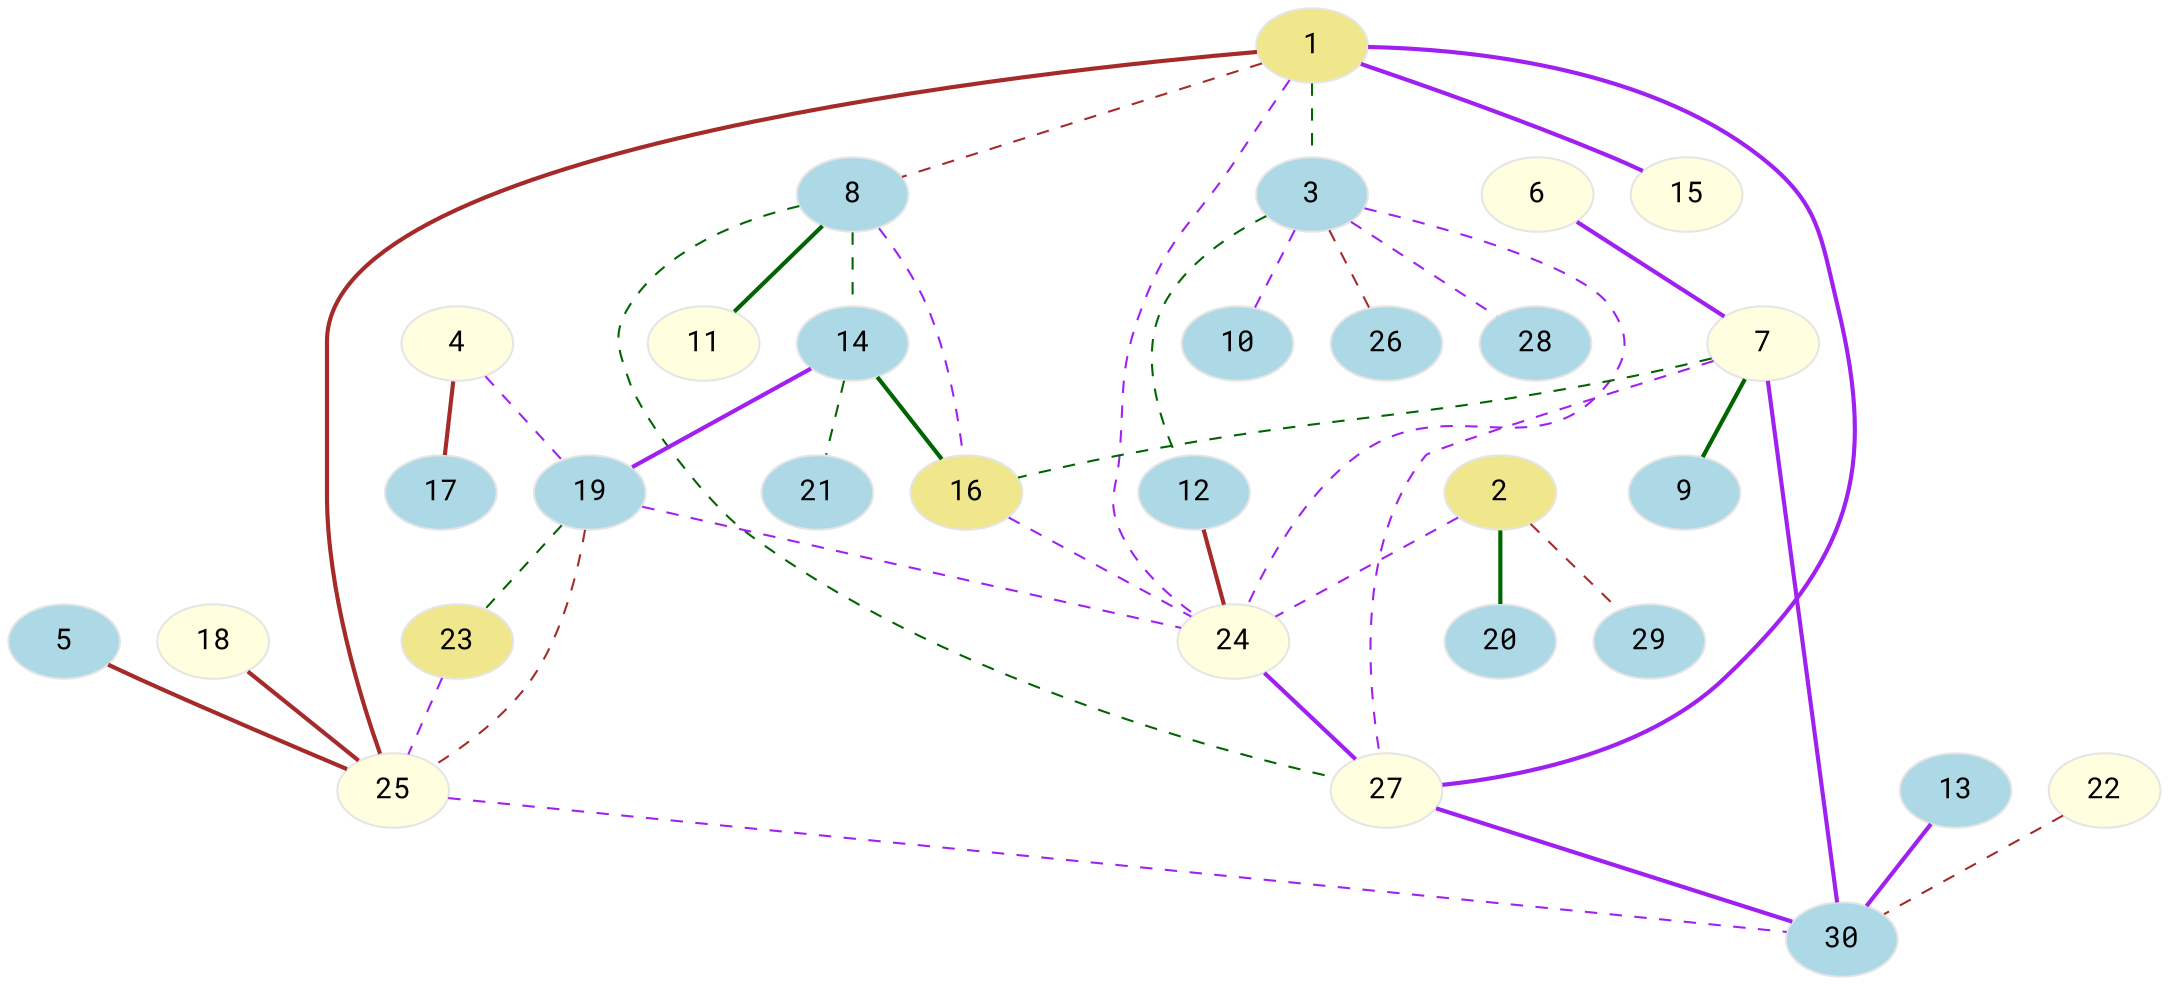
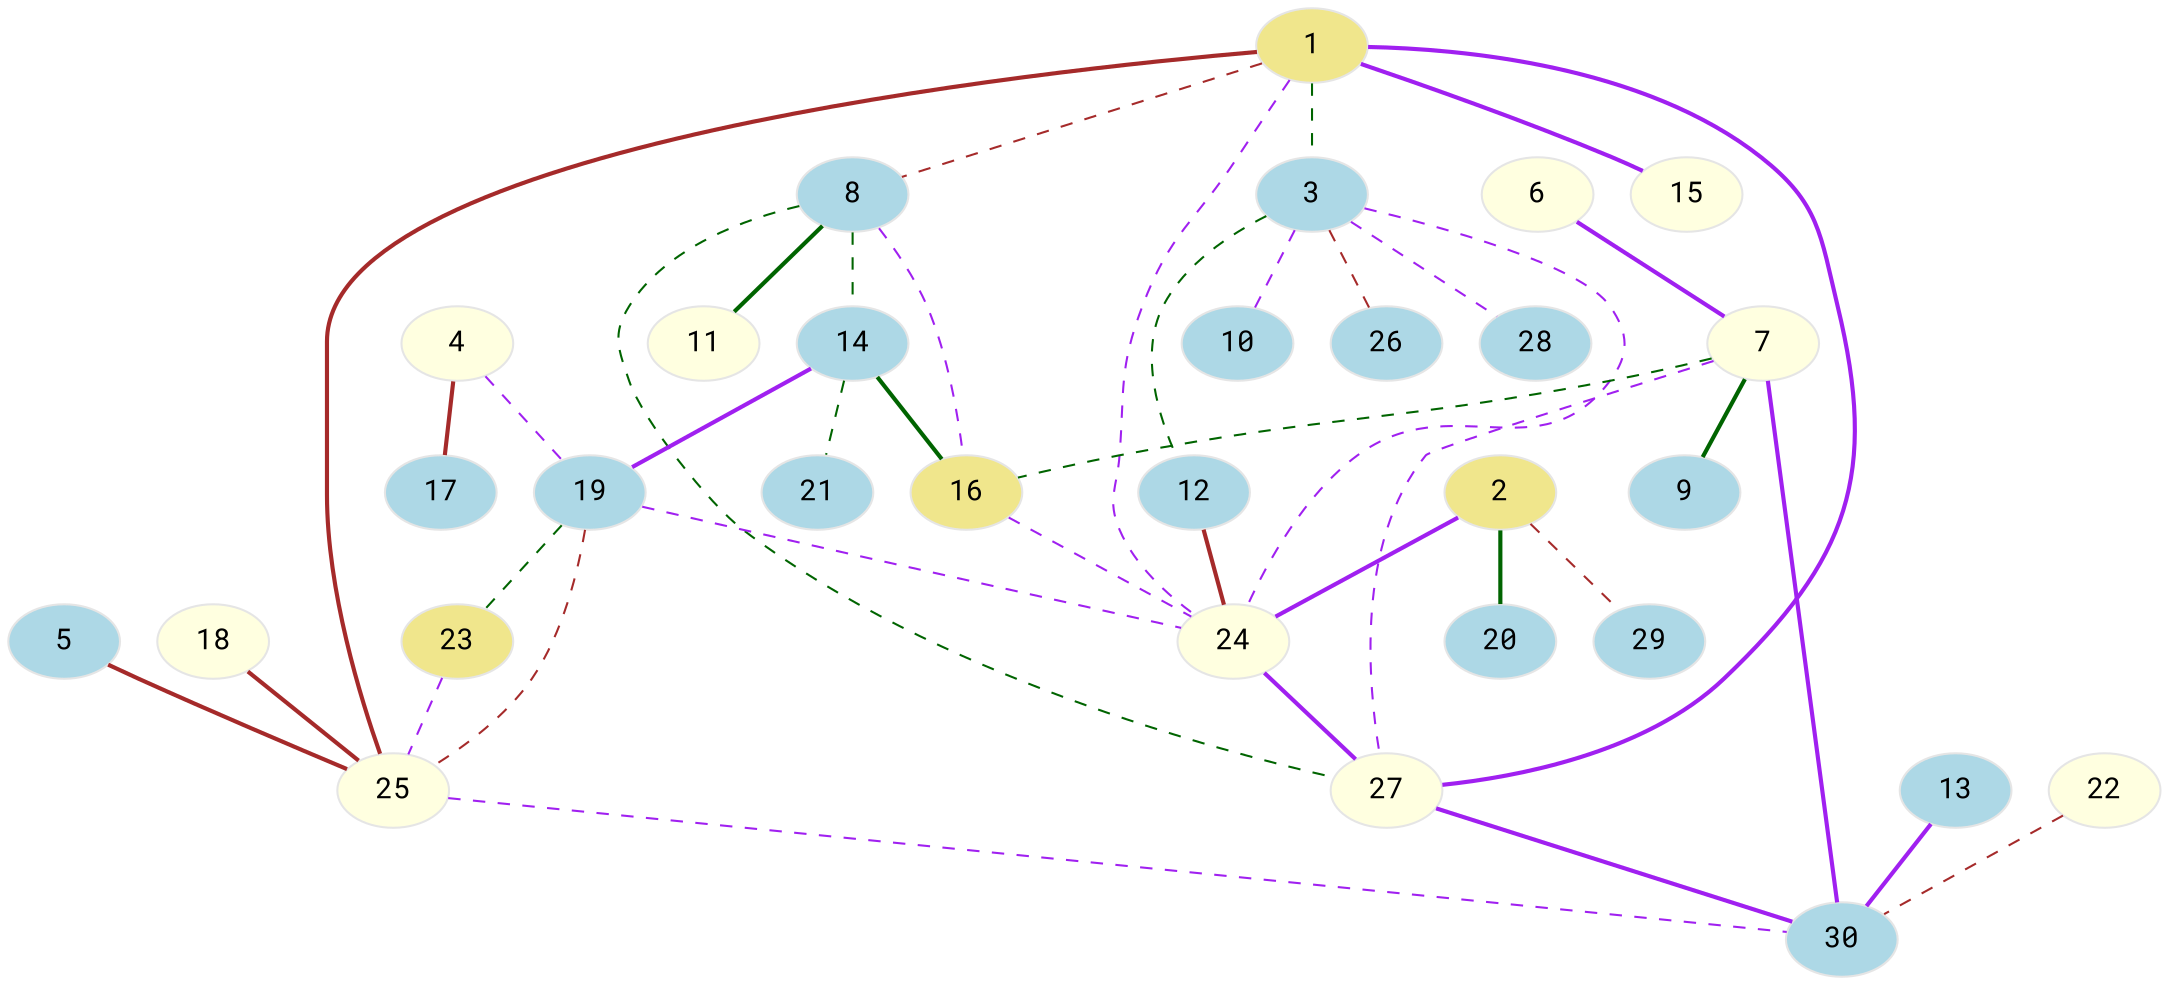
(1362, 570) -> (1362, 570)
